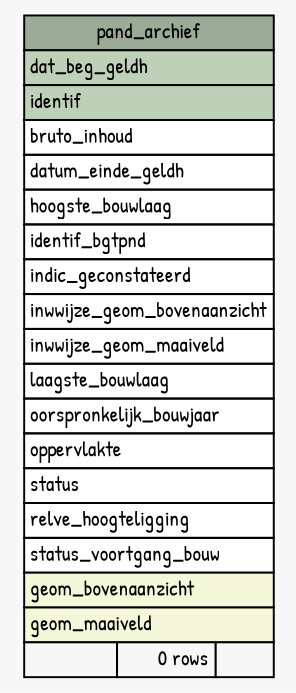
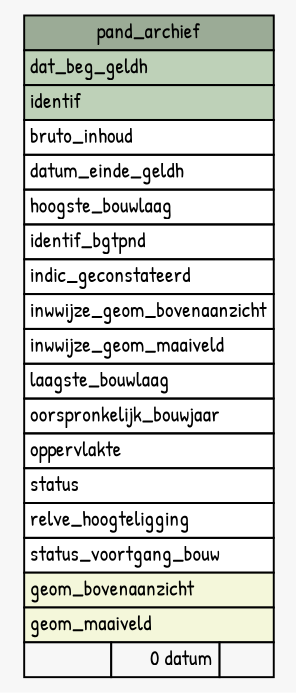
(184, 659) -> (182, 659)
